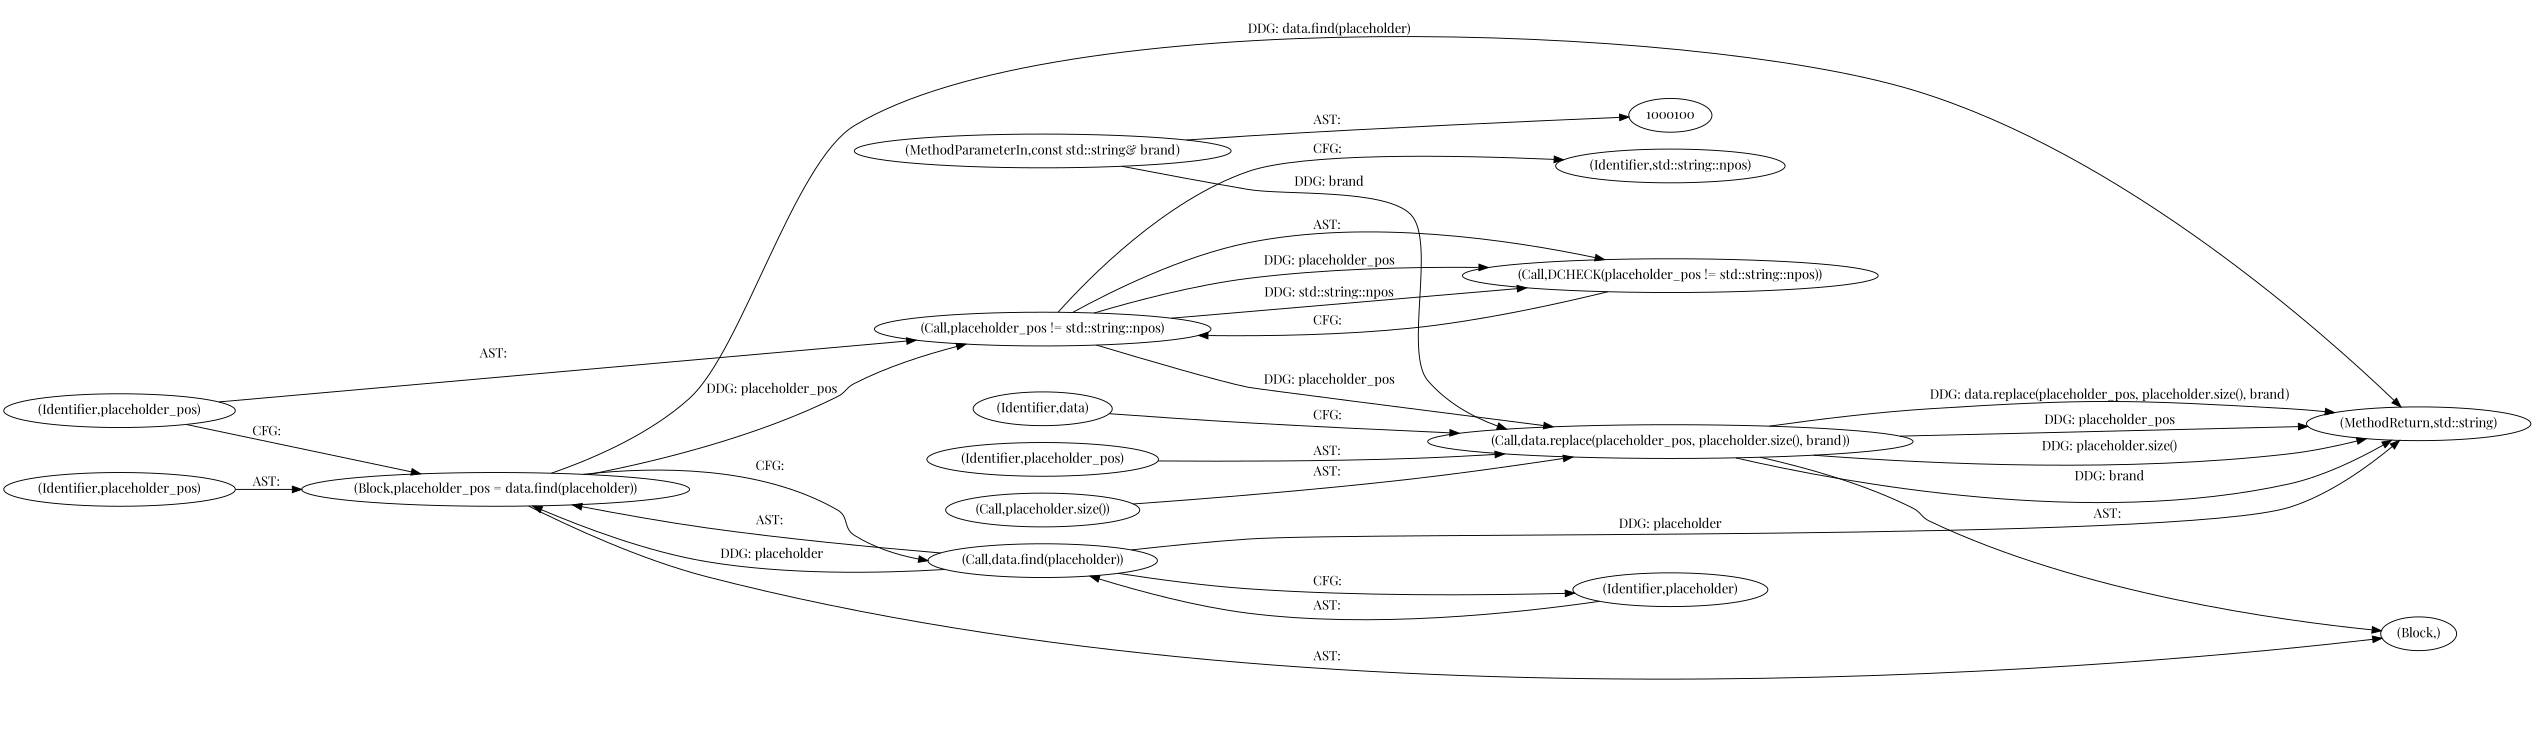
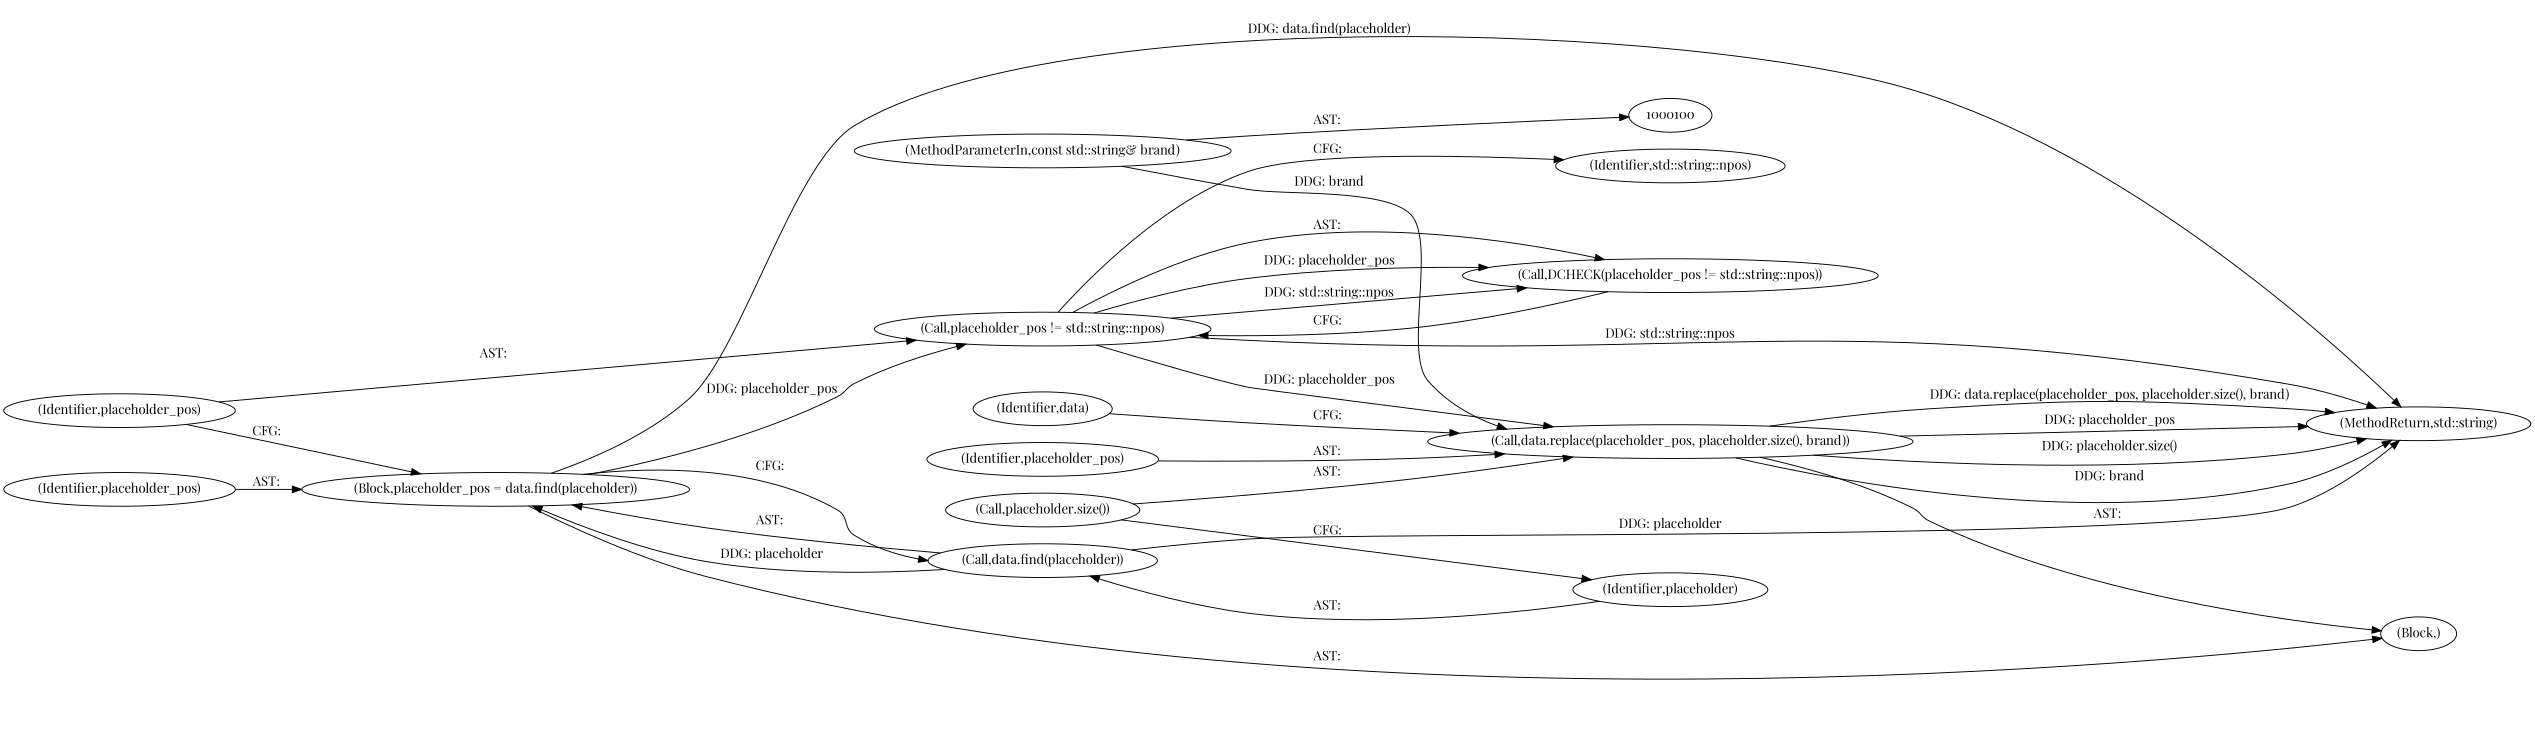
none -> (1781, 341)
(1341, 593) -> (1352, 549)
